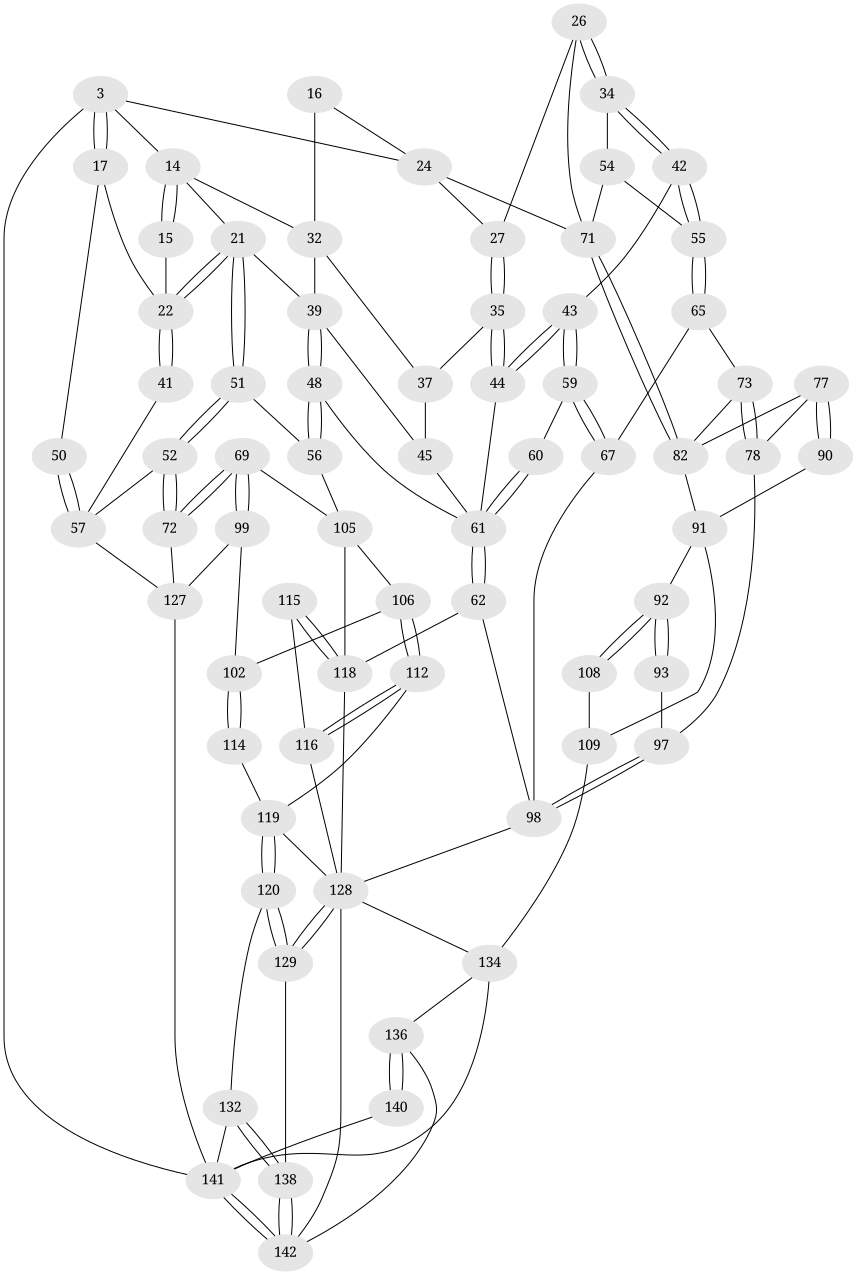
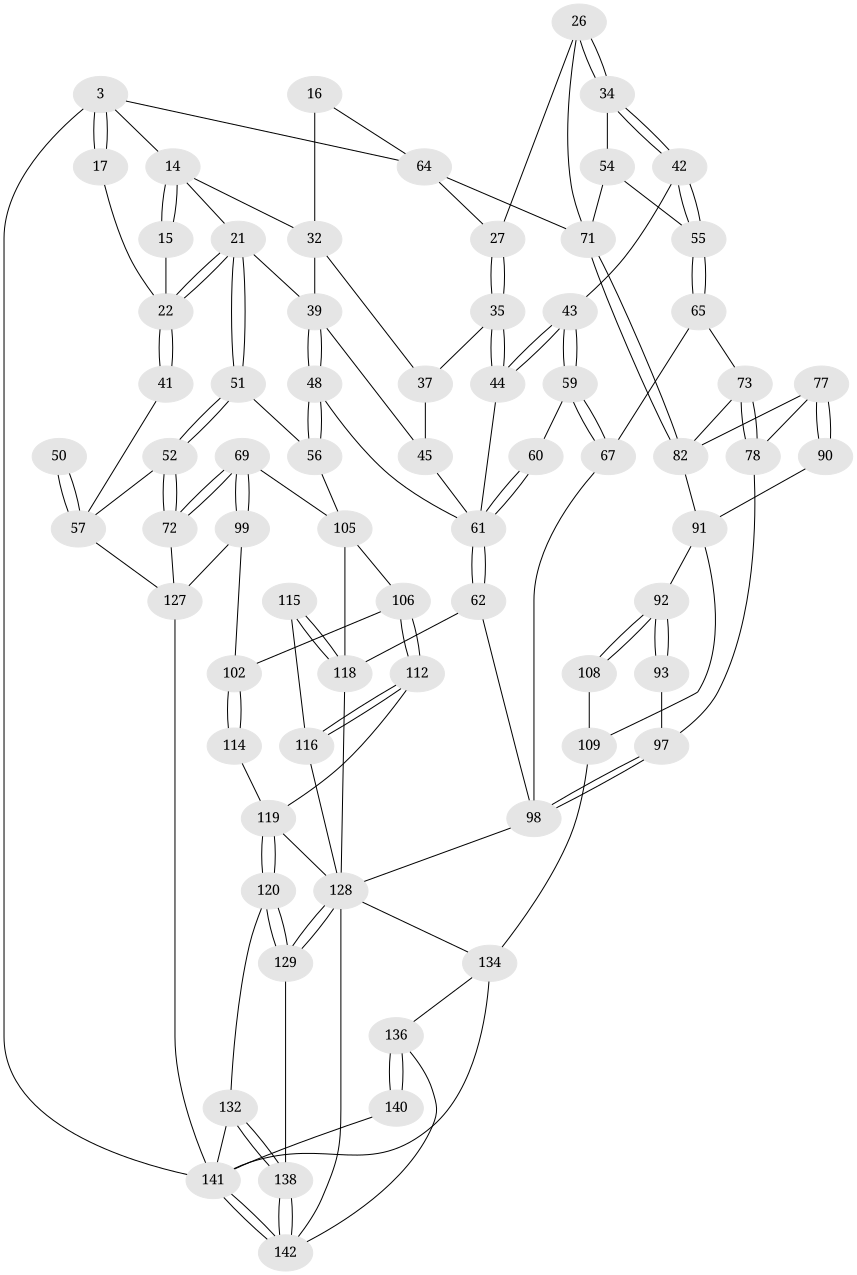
(424, 167) -> (424, 167)
(80, 312) -> none
